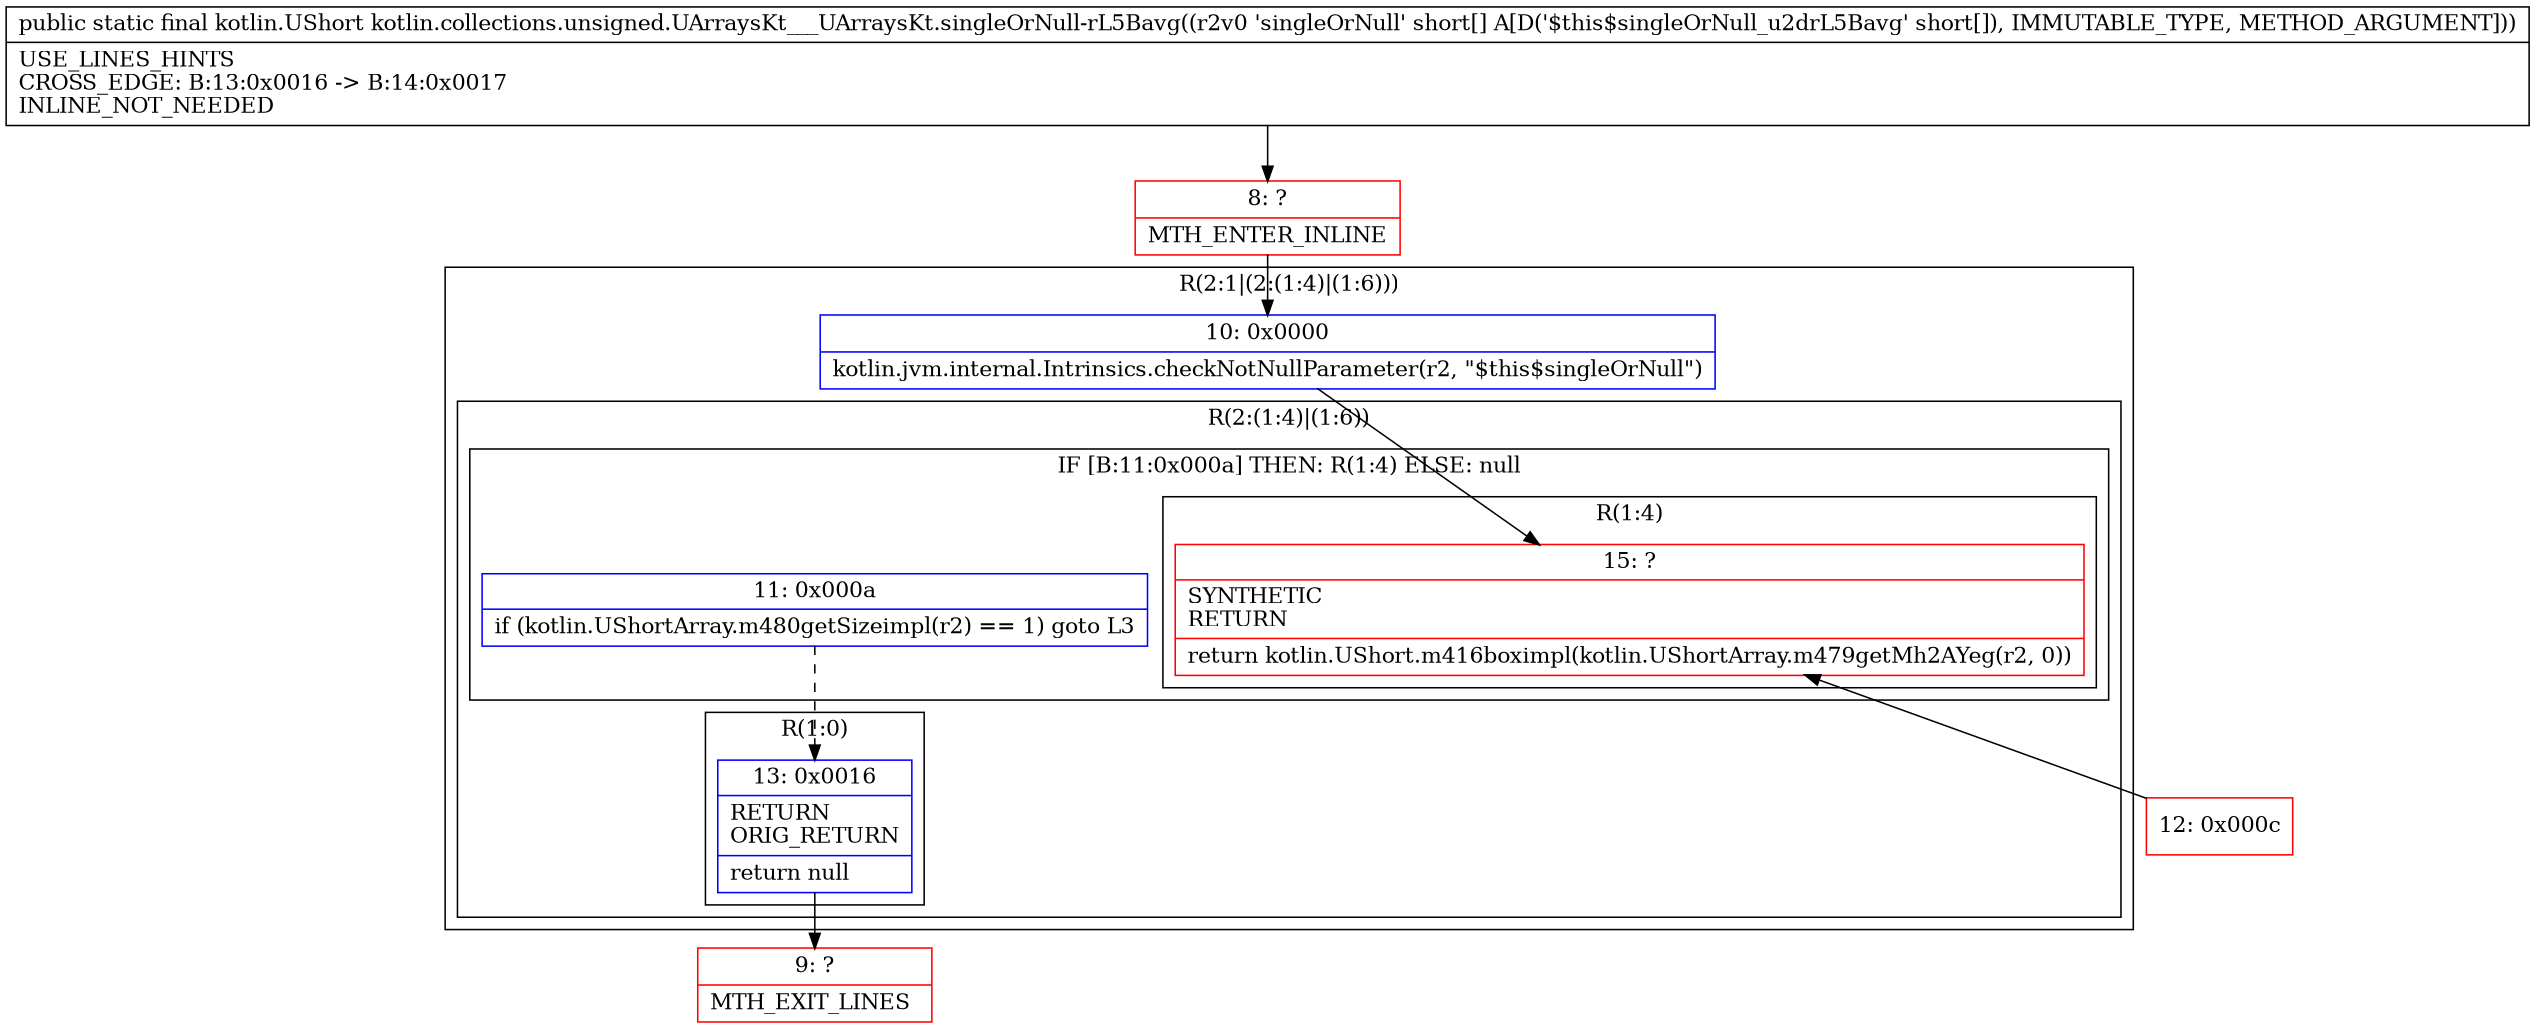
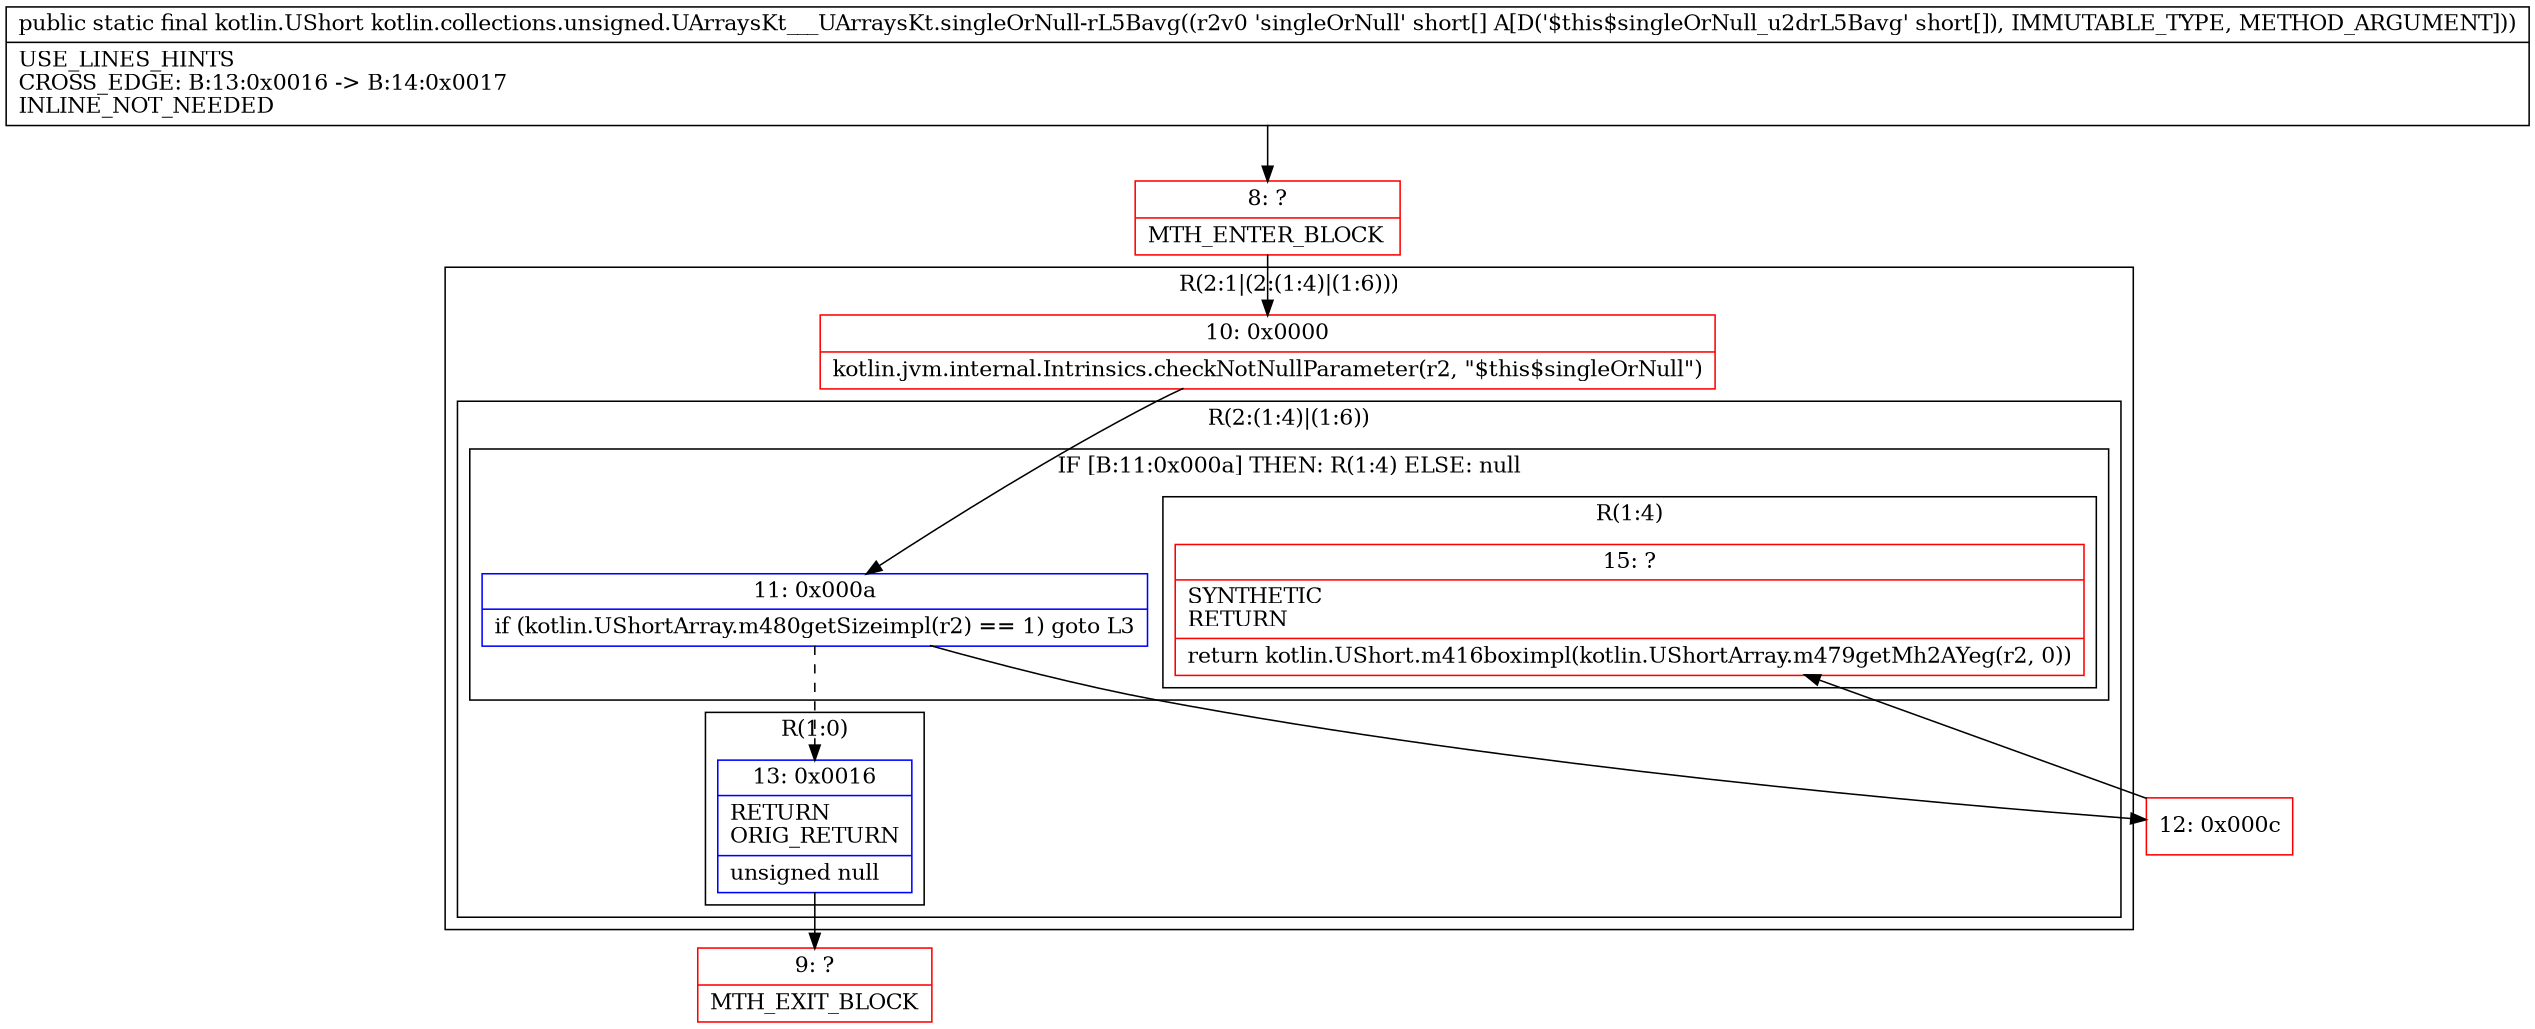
(1268, 236) -> (1266, 236)
(1268, 352) -> (1268, 352)
(1422, 462) -> (1029, 473)
none -> (1526, 757)
(790, 873) -> (805, 873)
(810, 1003) -> (815, 1003)
